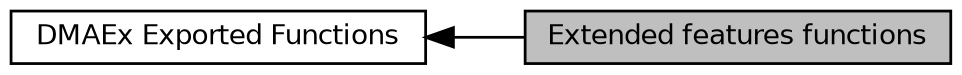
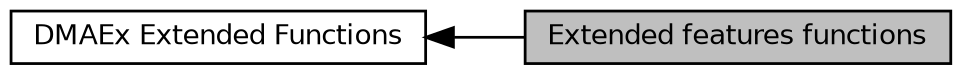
(218, 37) -> (218, 37)
